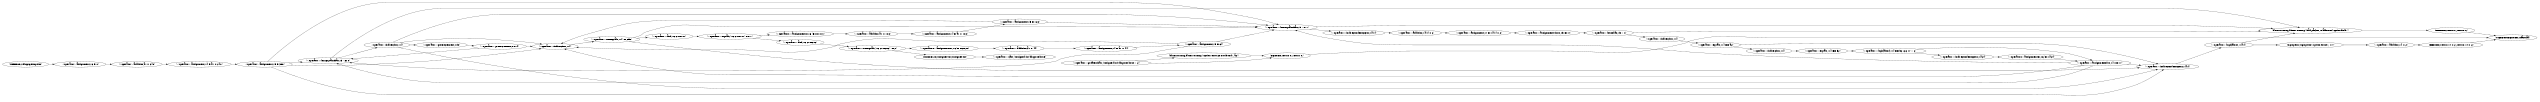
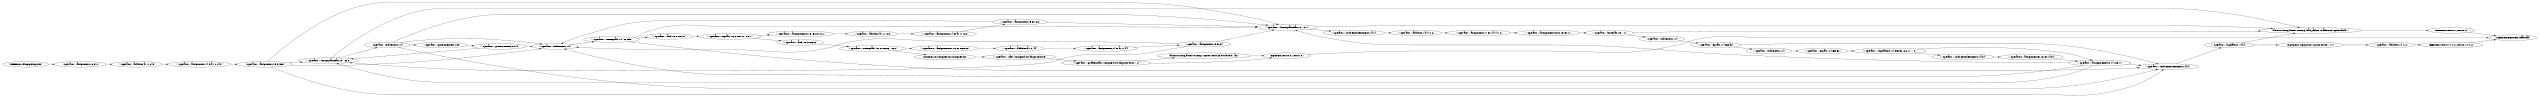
none -> (1061, 60)
